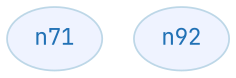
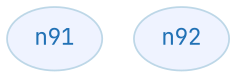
(55, 39) -> (55, 39)
